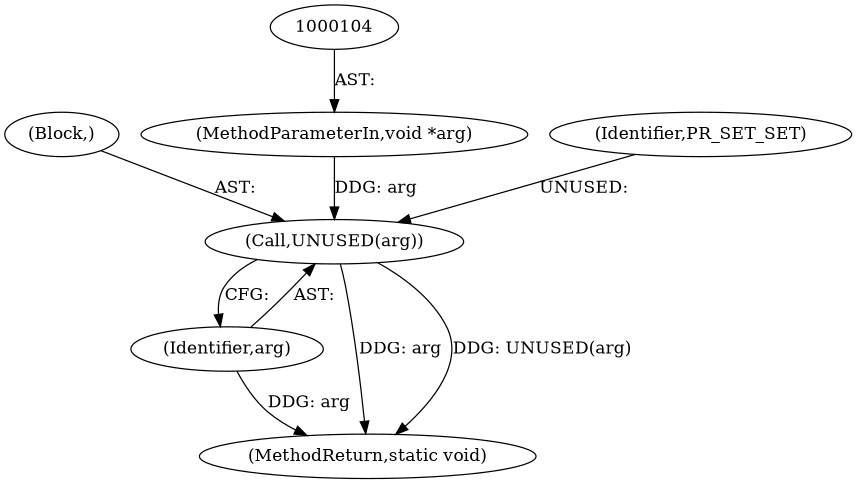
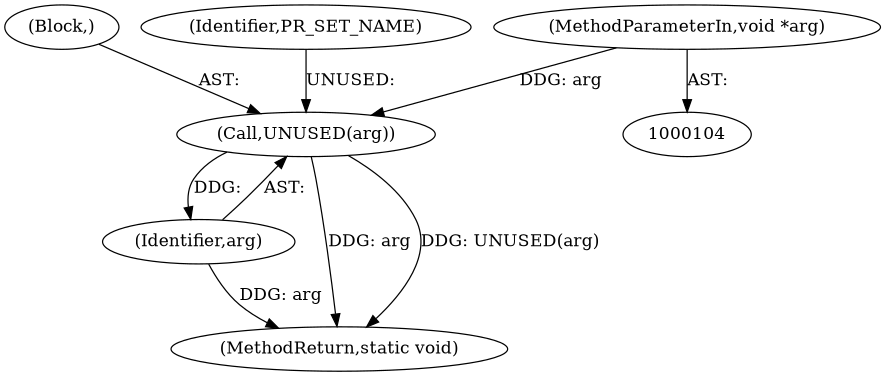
(334, 75) -> (687, 75)
(701, 134) -> (306, 27)
(250, 295) -> (220, 188)
